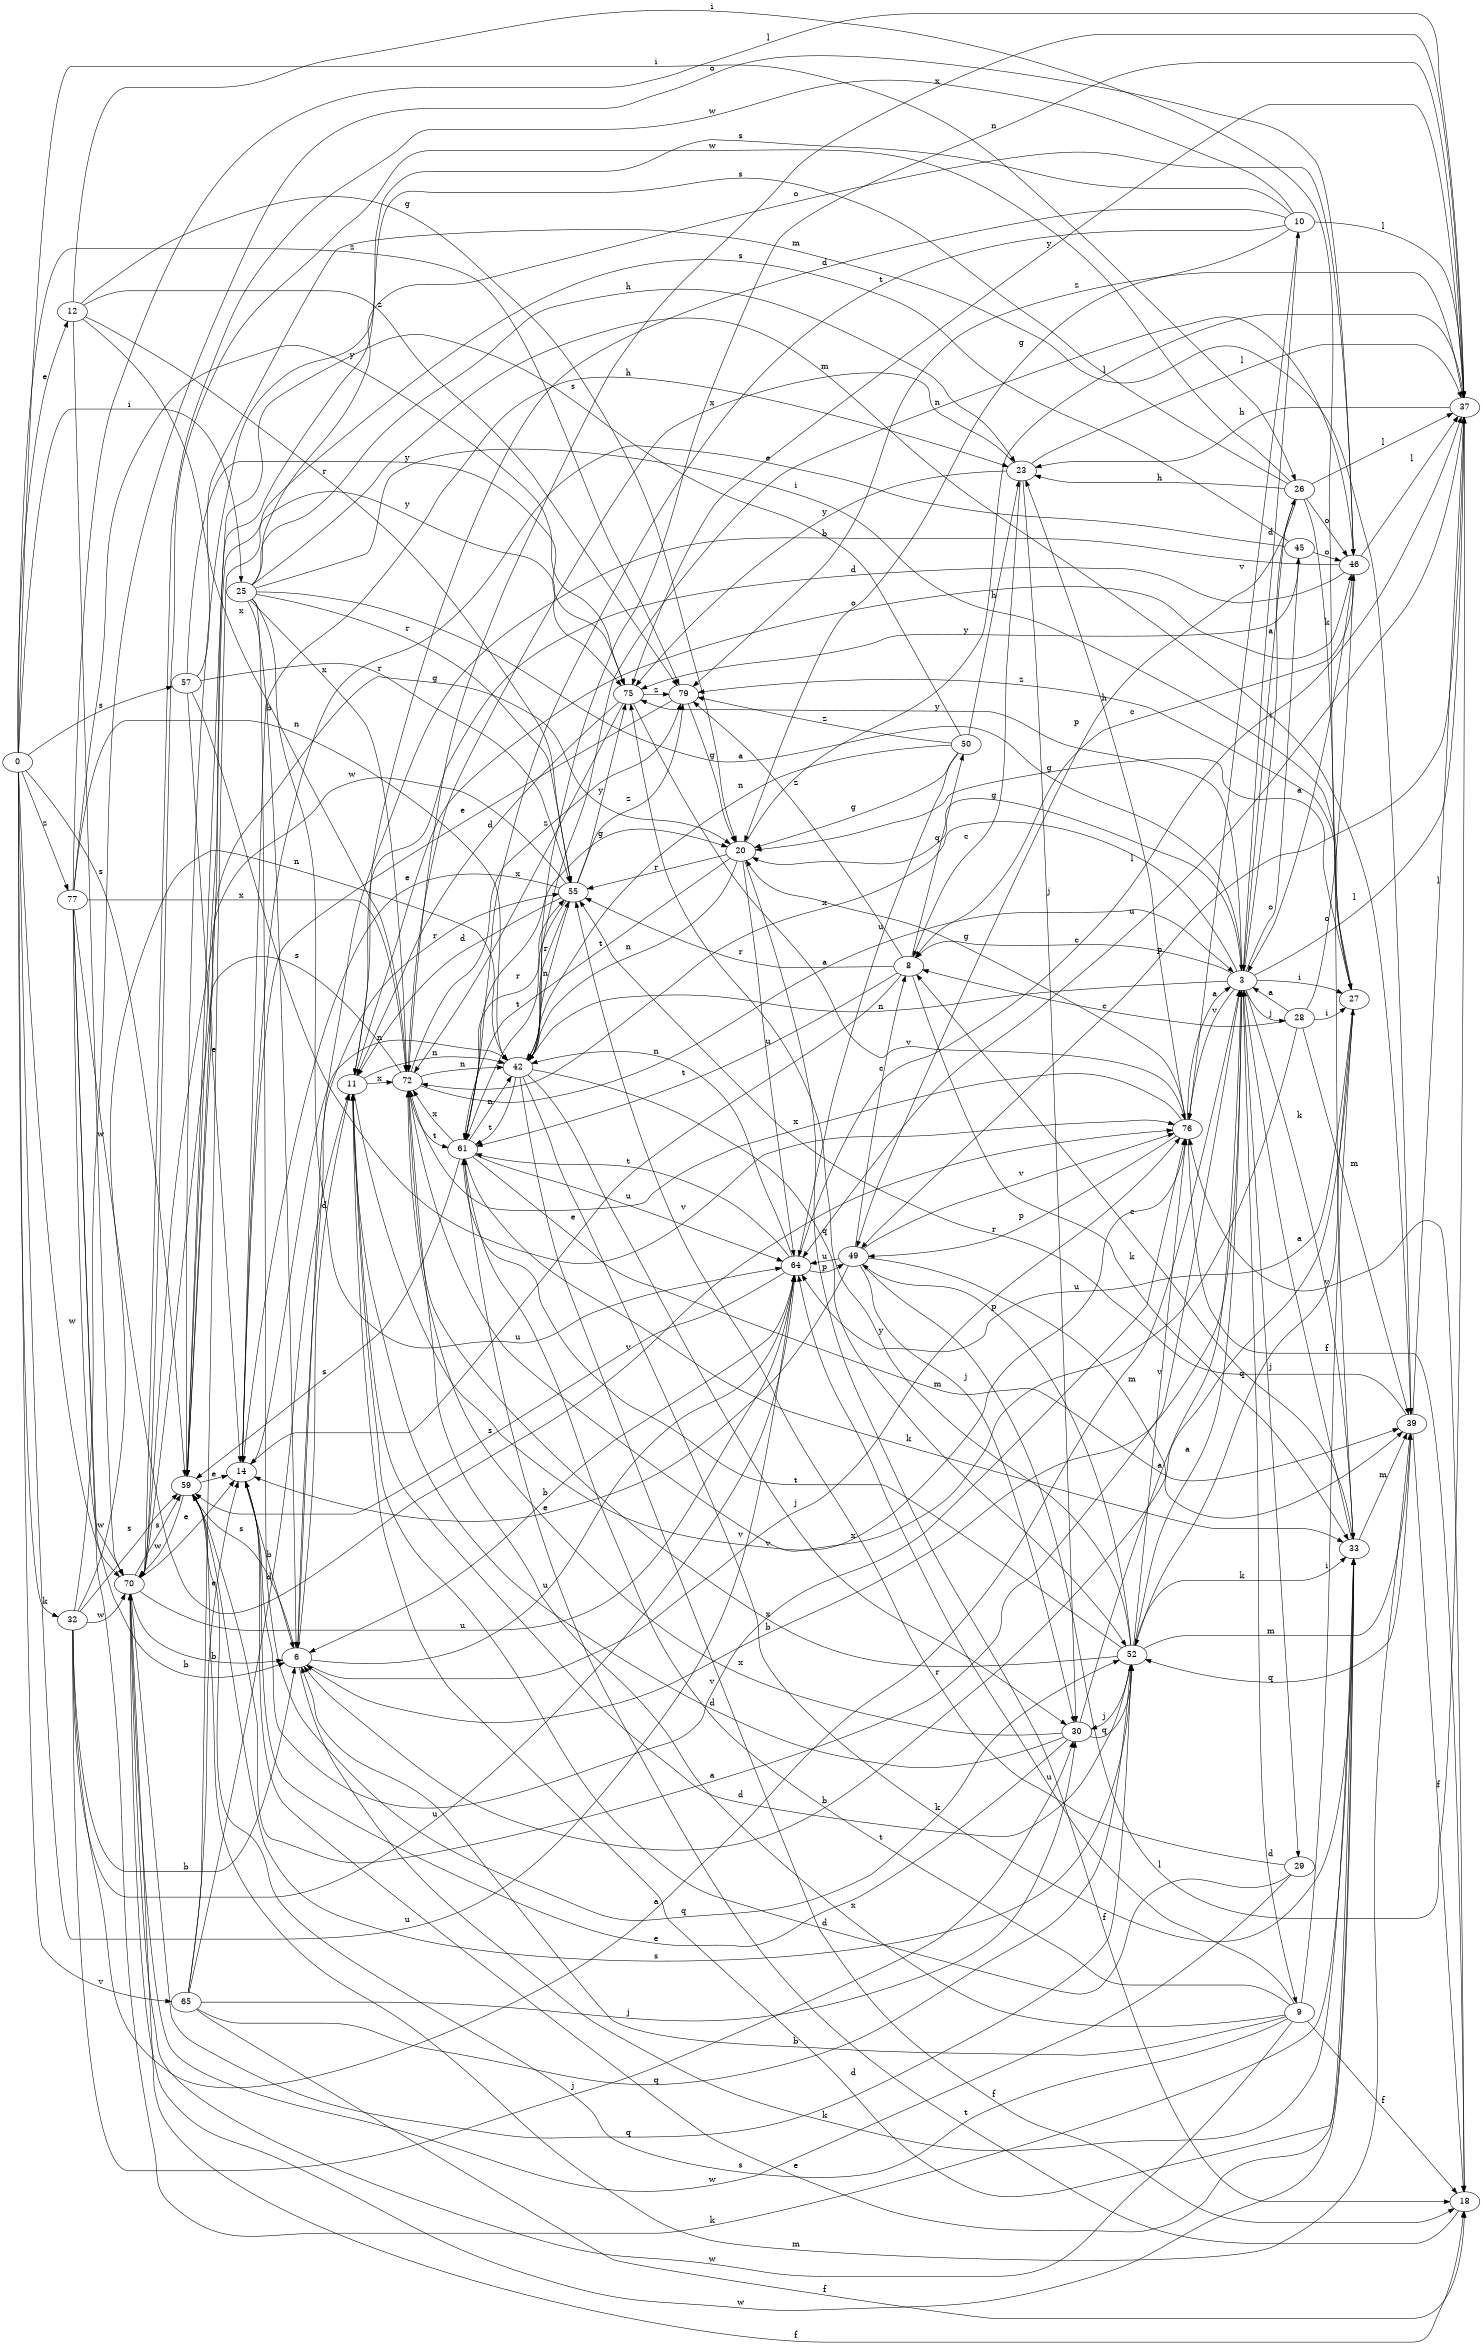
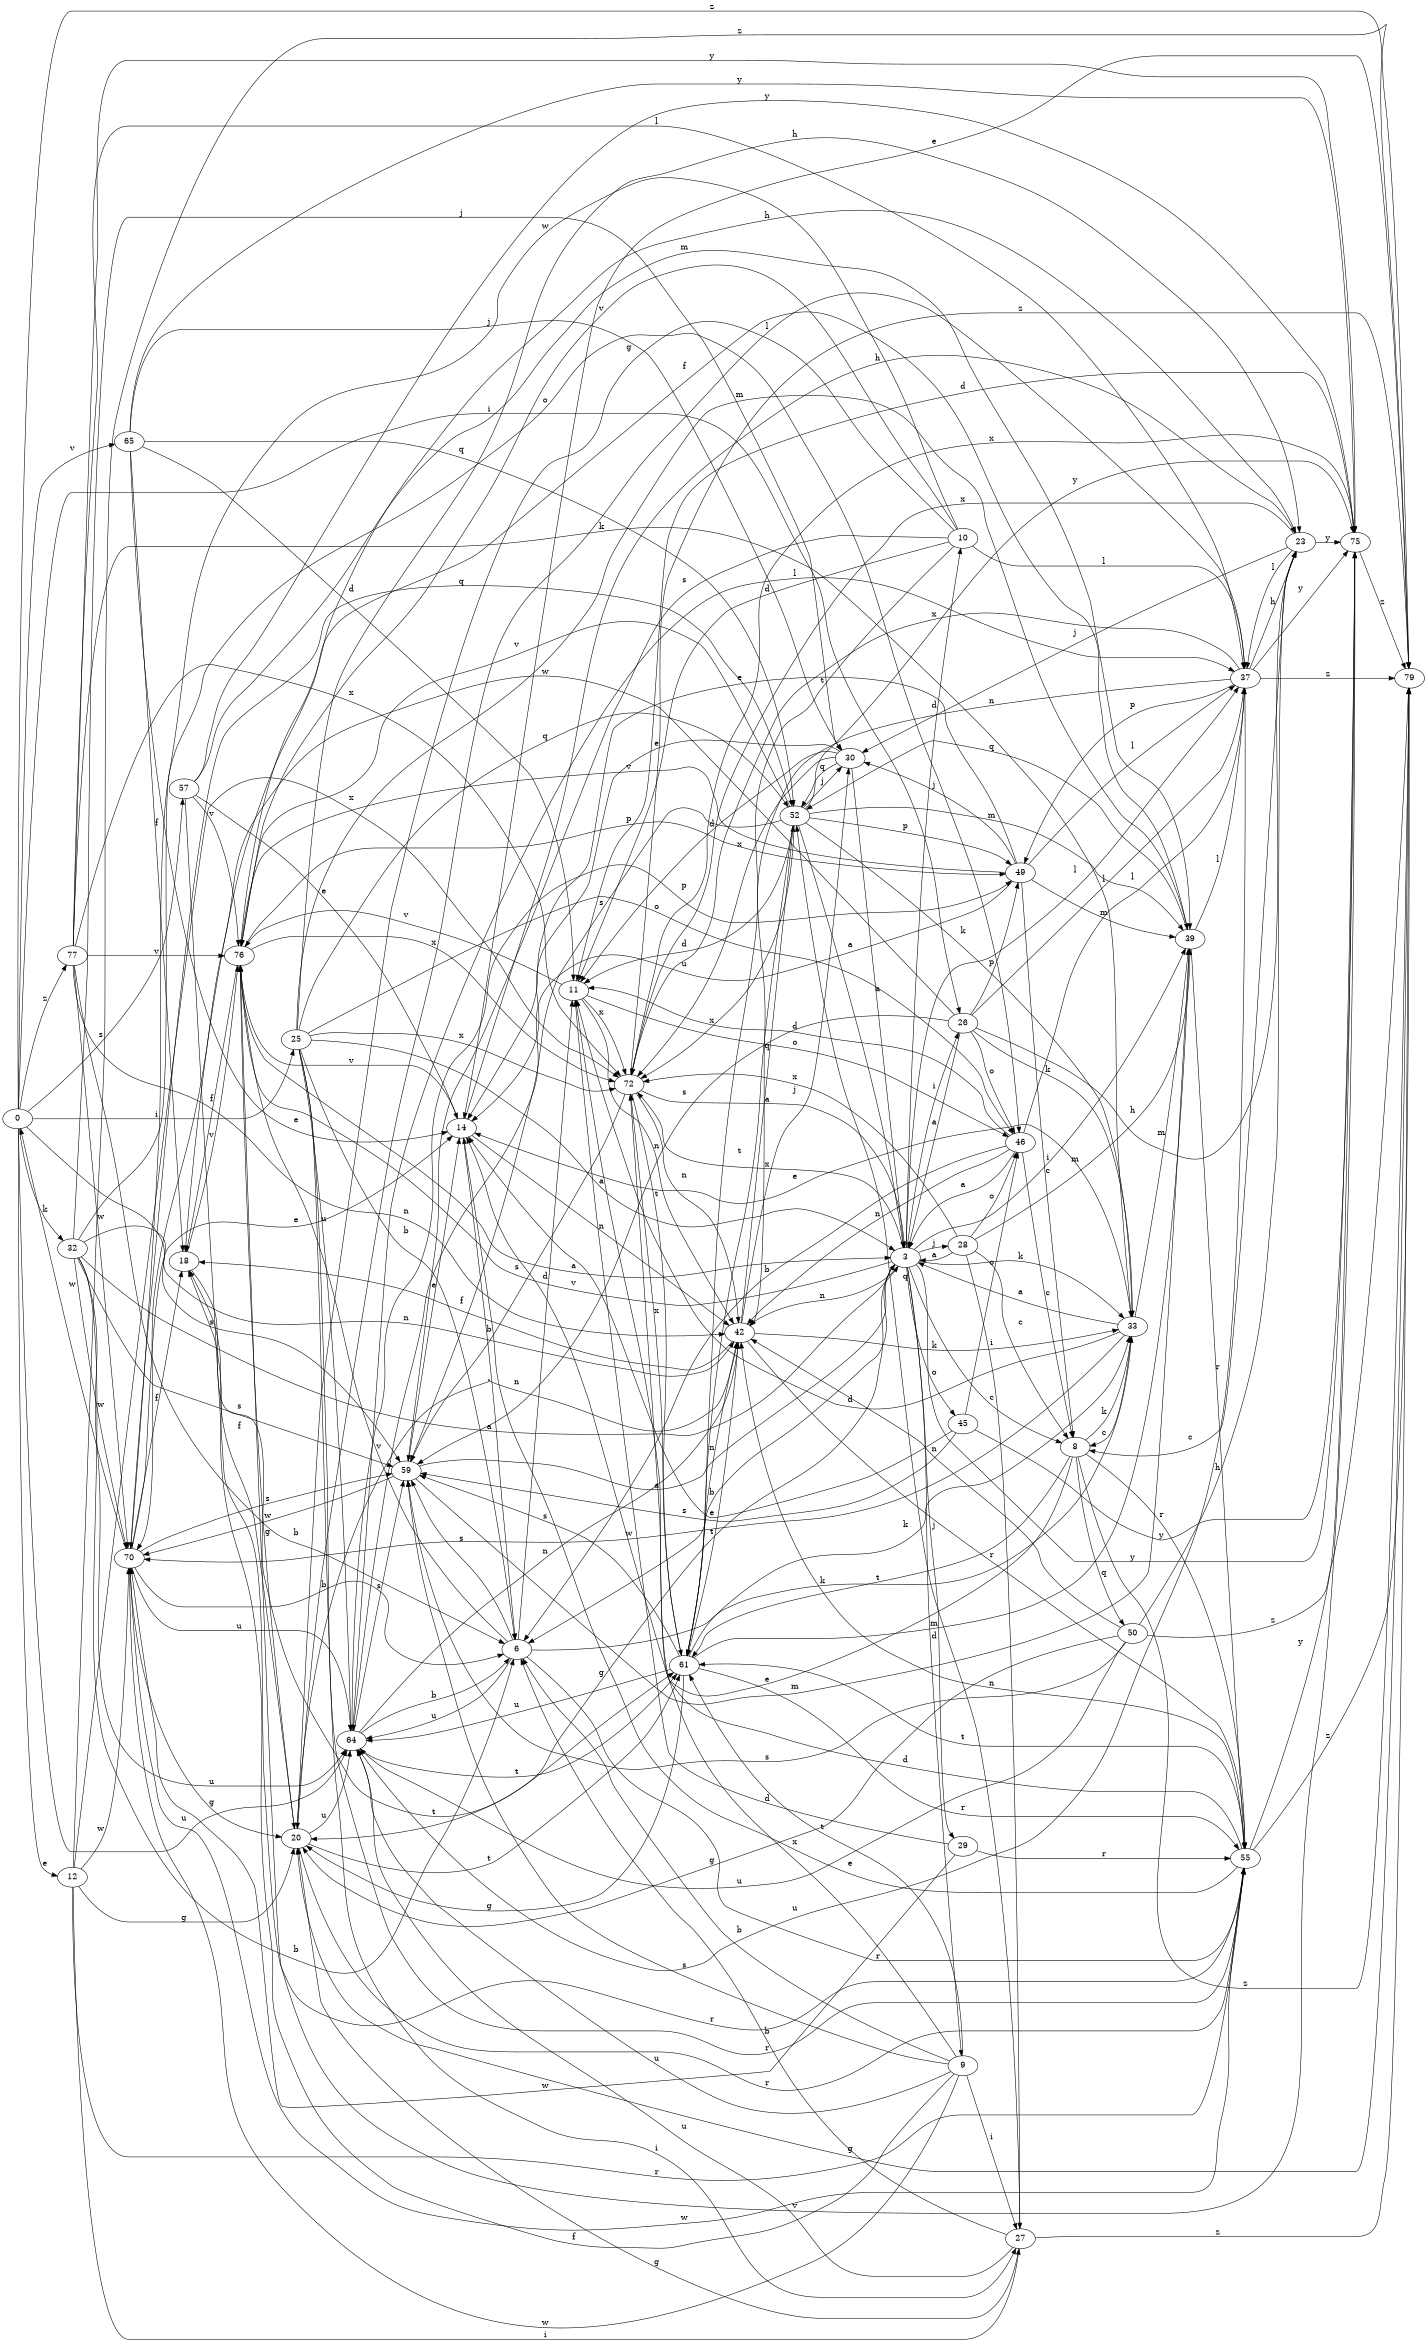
(1298, 983) -> (1076, 1130)
(43, 1177) -> (70, 1342)
